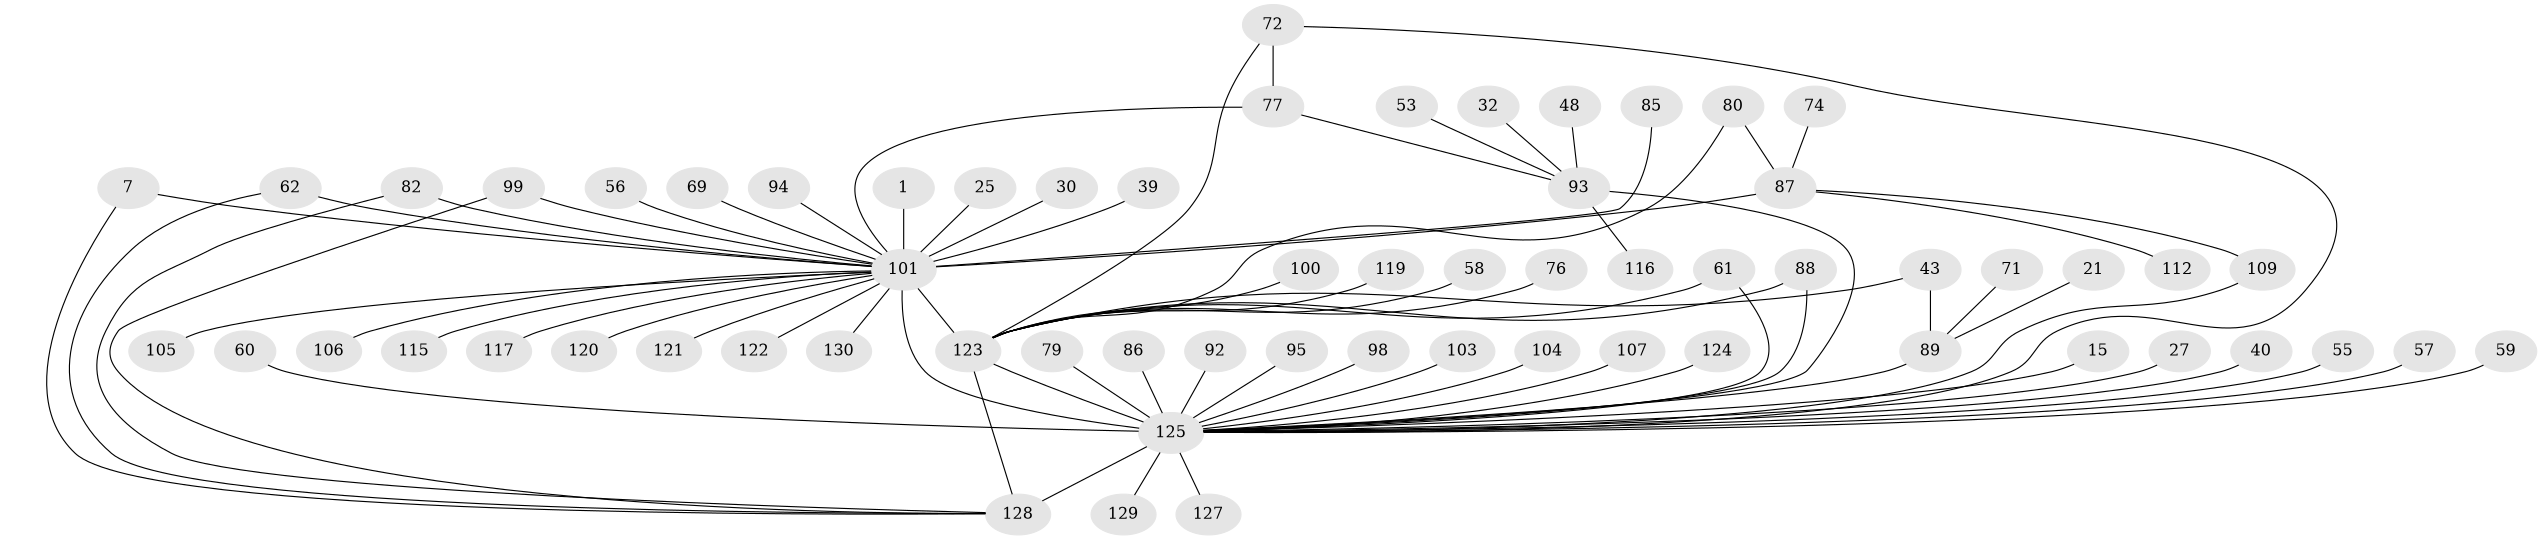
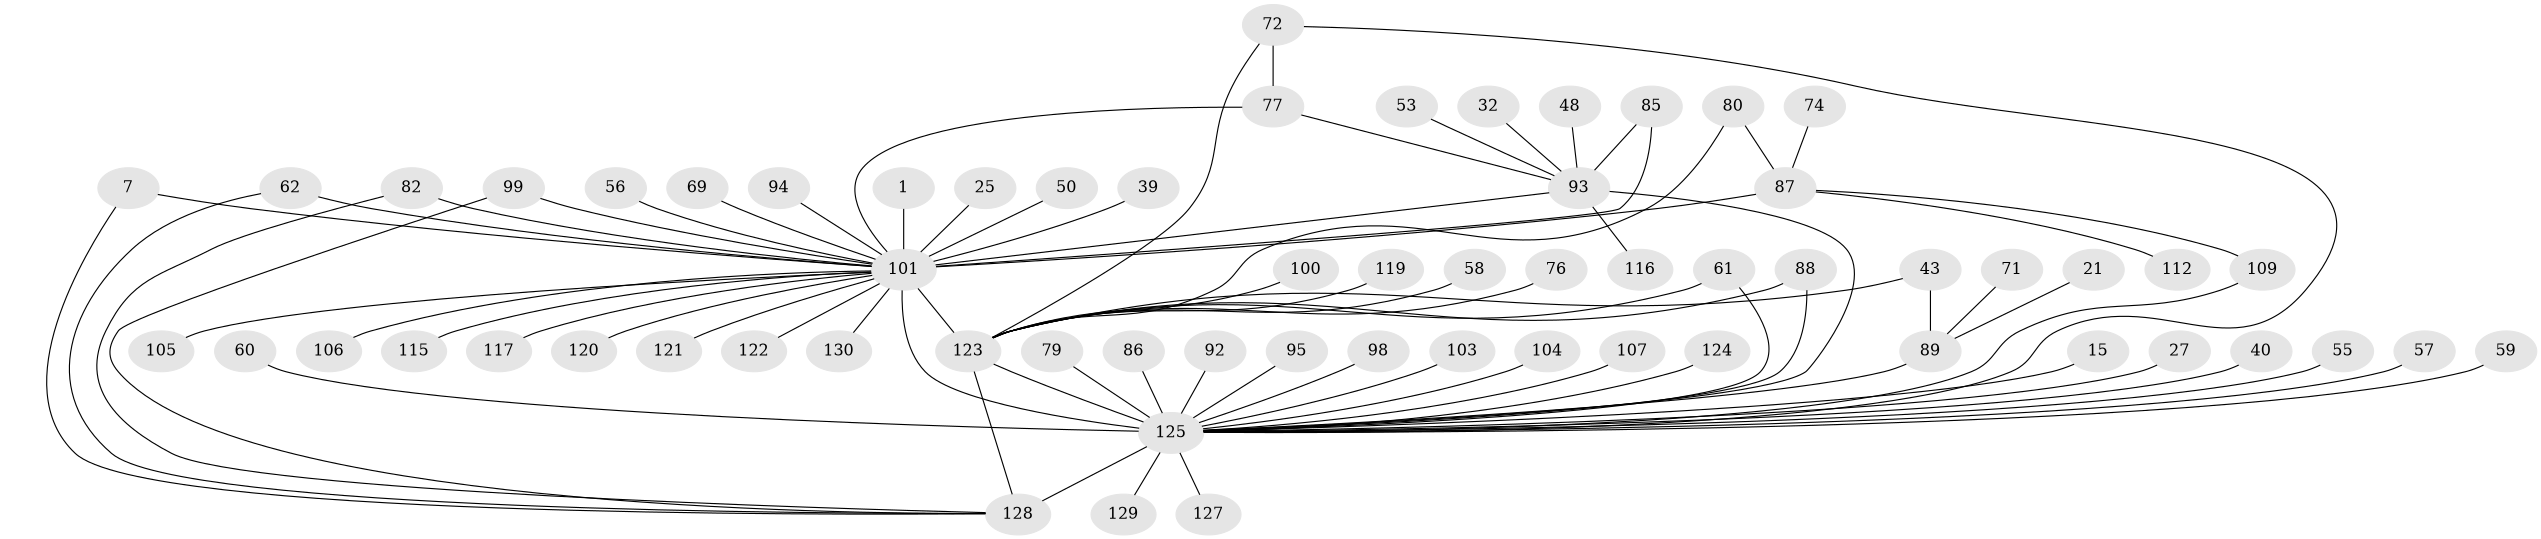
none -> (1615, 147)
(1067, 188) -> (1067, 188)
none -> (1242, 229)
